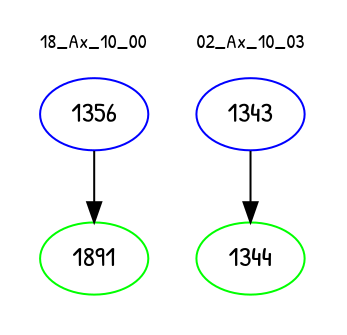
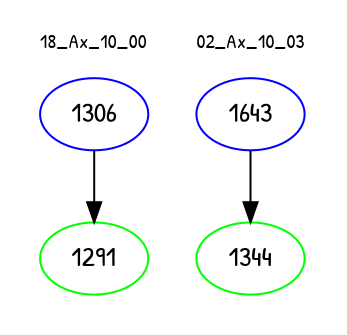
(94, 114) -> (94, 114)
(251, 114) -> (251, 114)
(94, 259) -> (94, 259)
